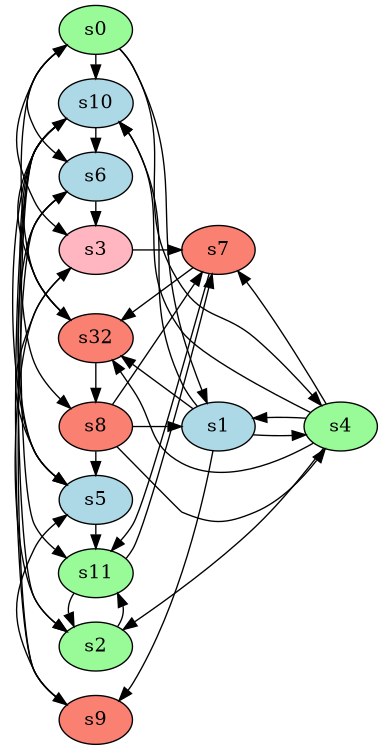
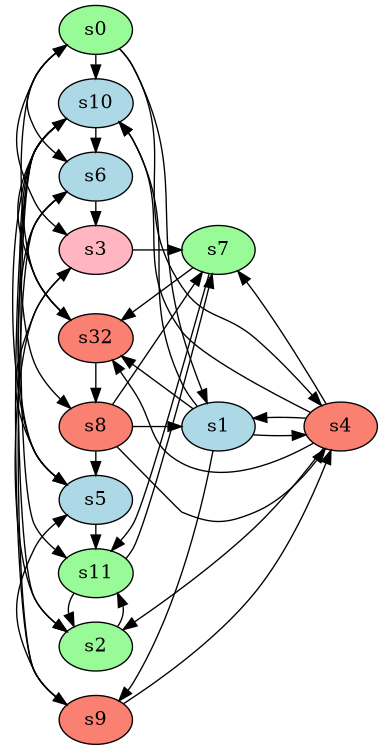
(218, 250) -> (218, 250)
(341, 427) -> (341, 427)
none -> (247, 602)
